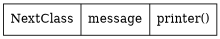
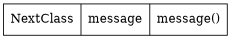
(183, 19) -> (189, 19)
